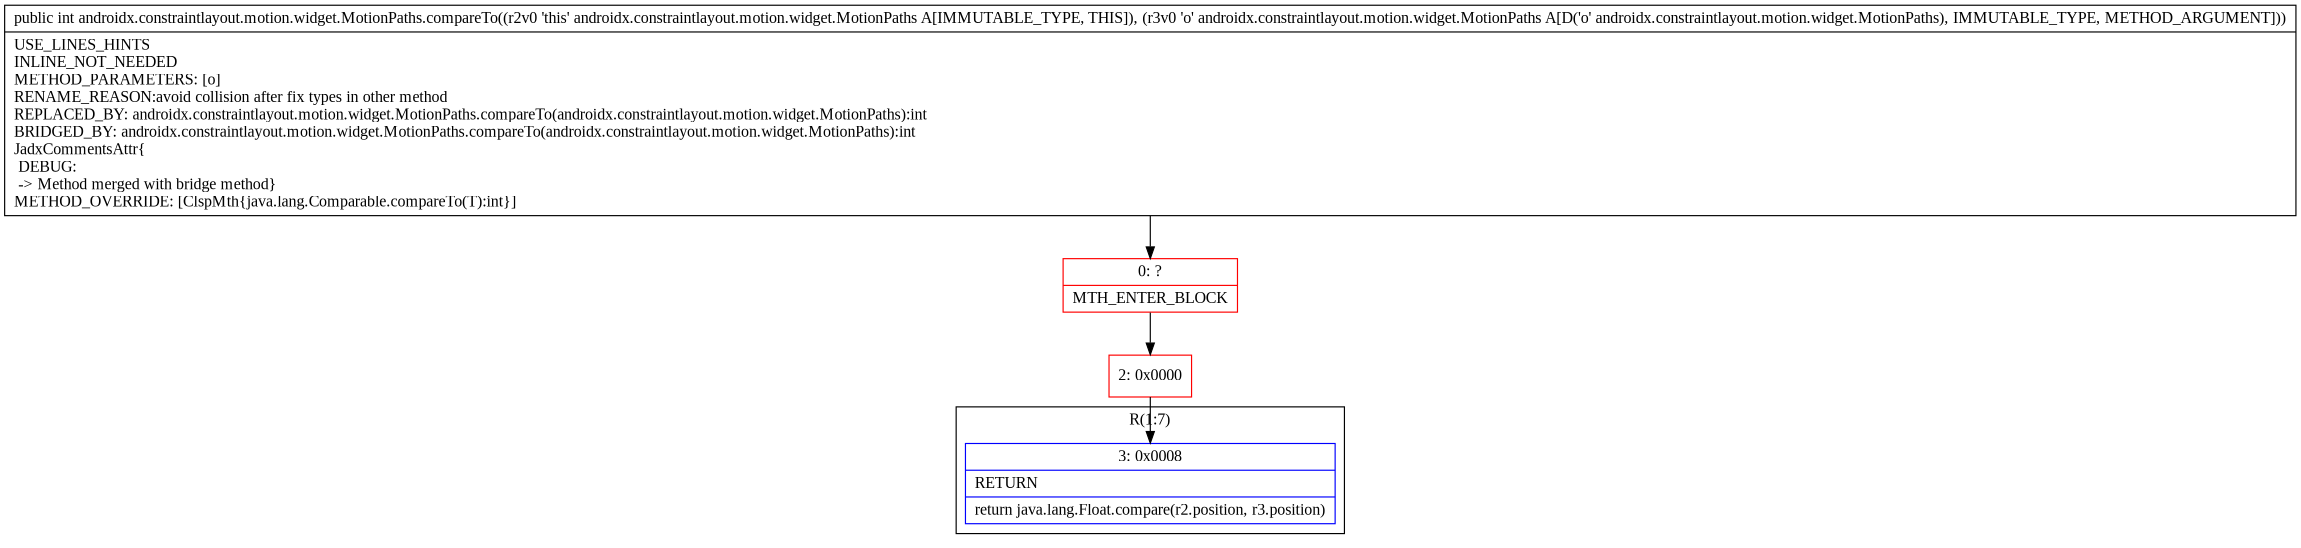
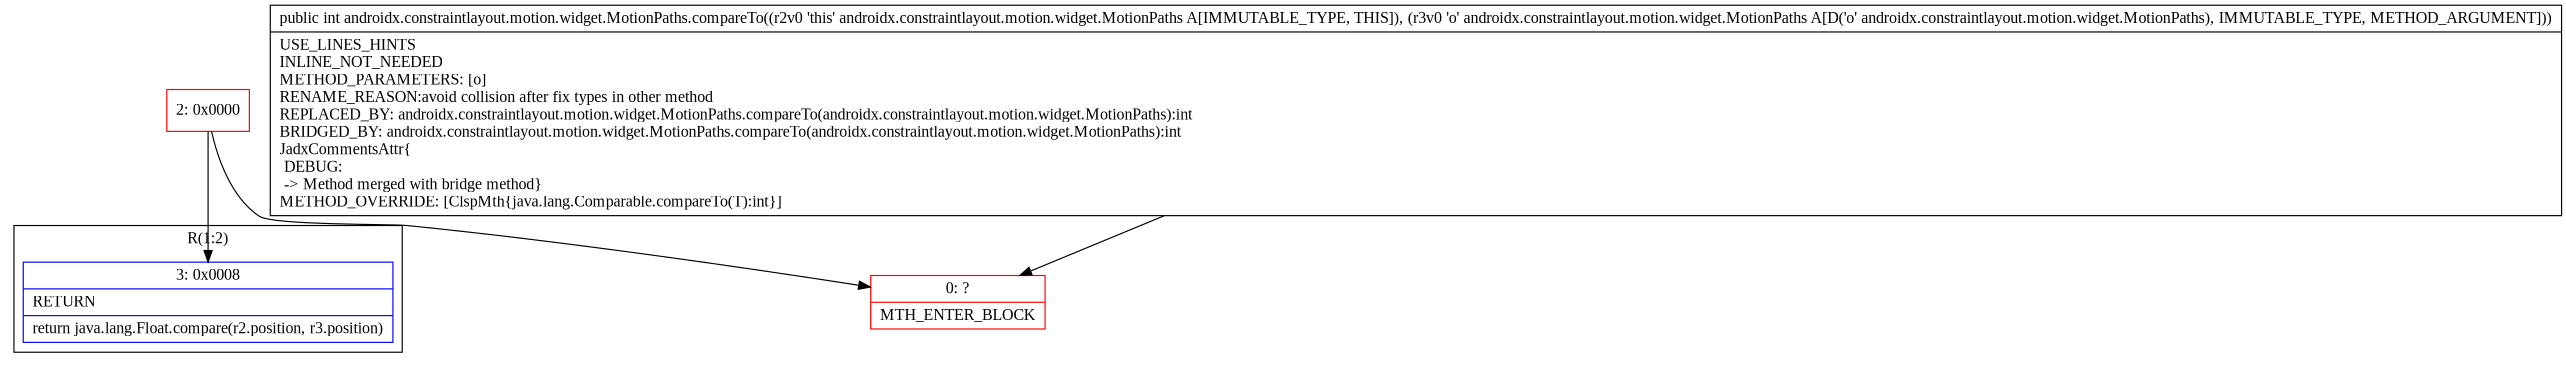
(1150, 328) -> (510, 237)
(1150, 420) -> (208, 239)
